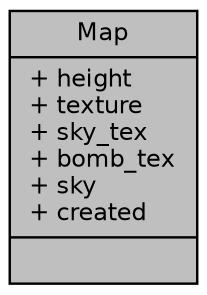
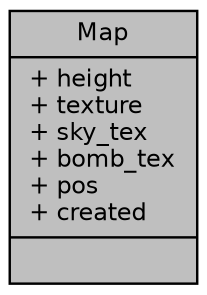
(63, 186) -> (65, 186)
